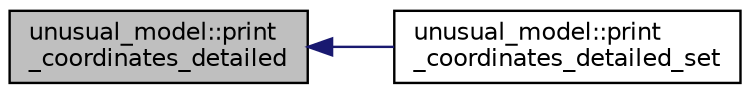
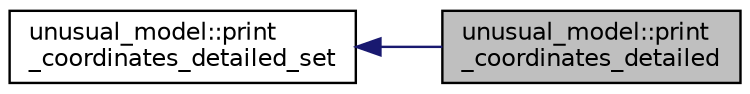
(363, 47) -> (412, 47)
